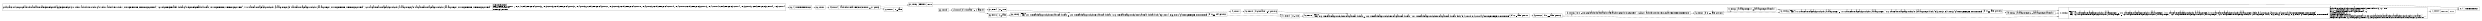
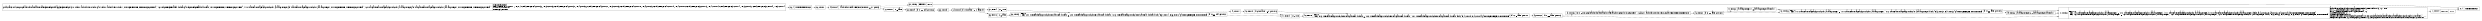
none -> (921, 10)
